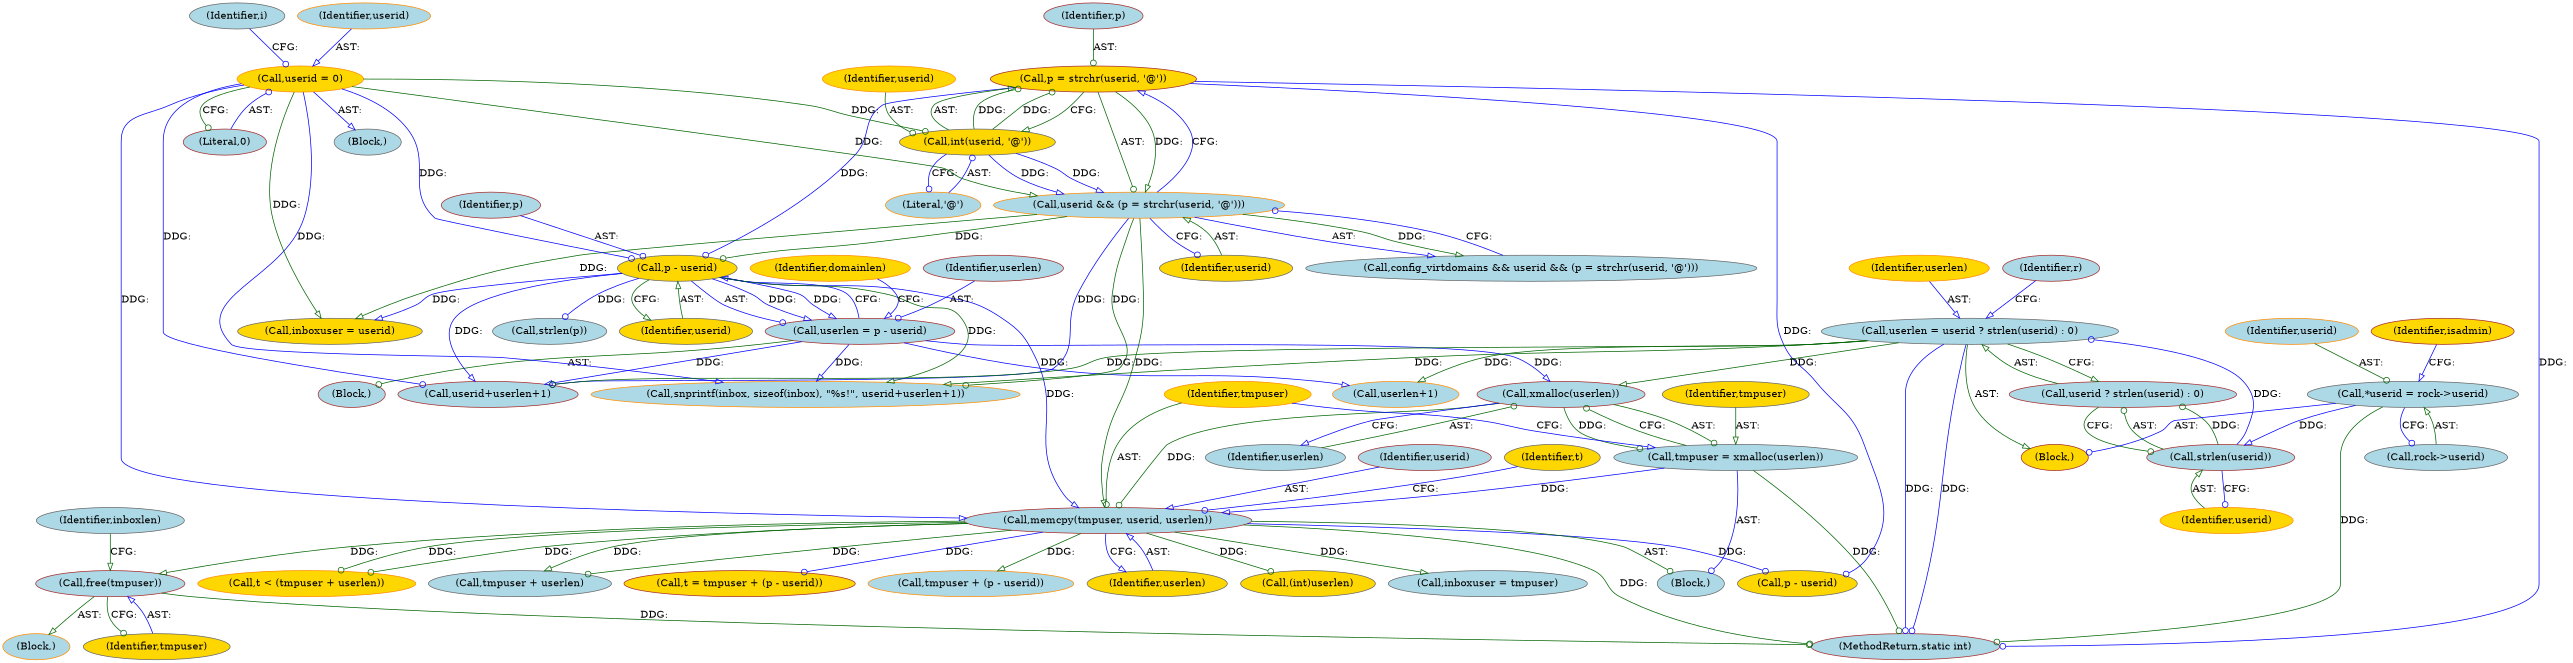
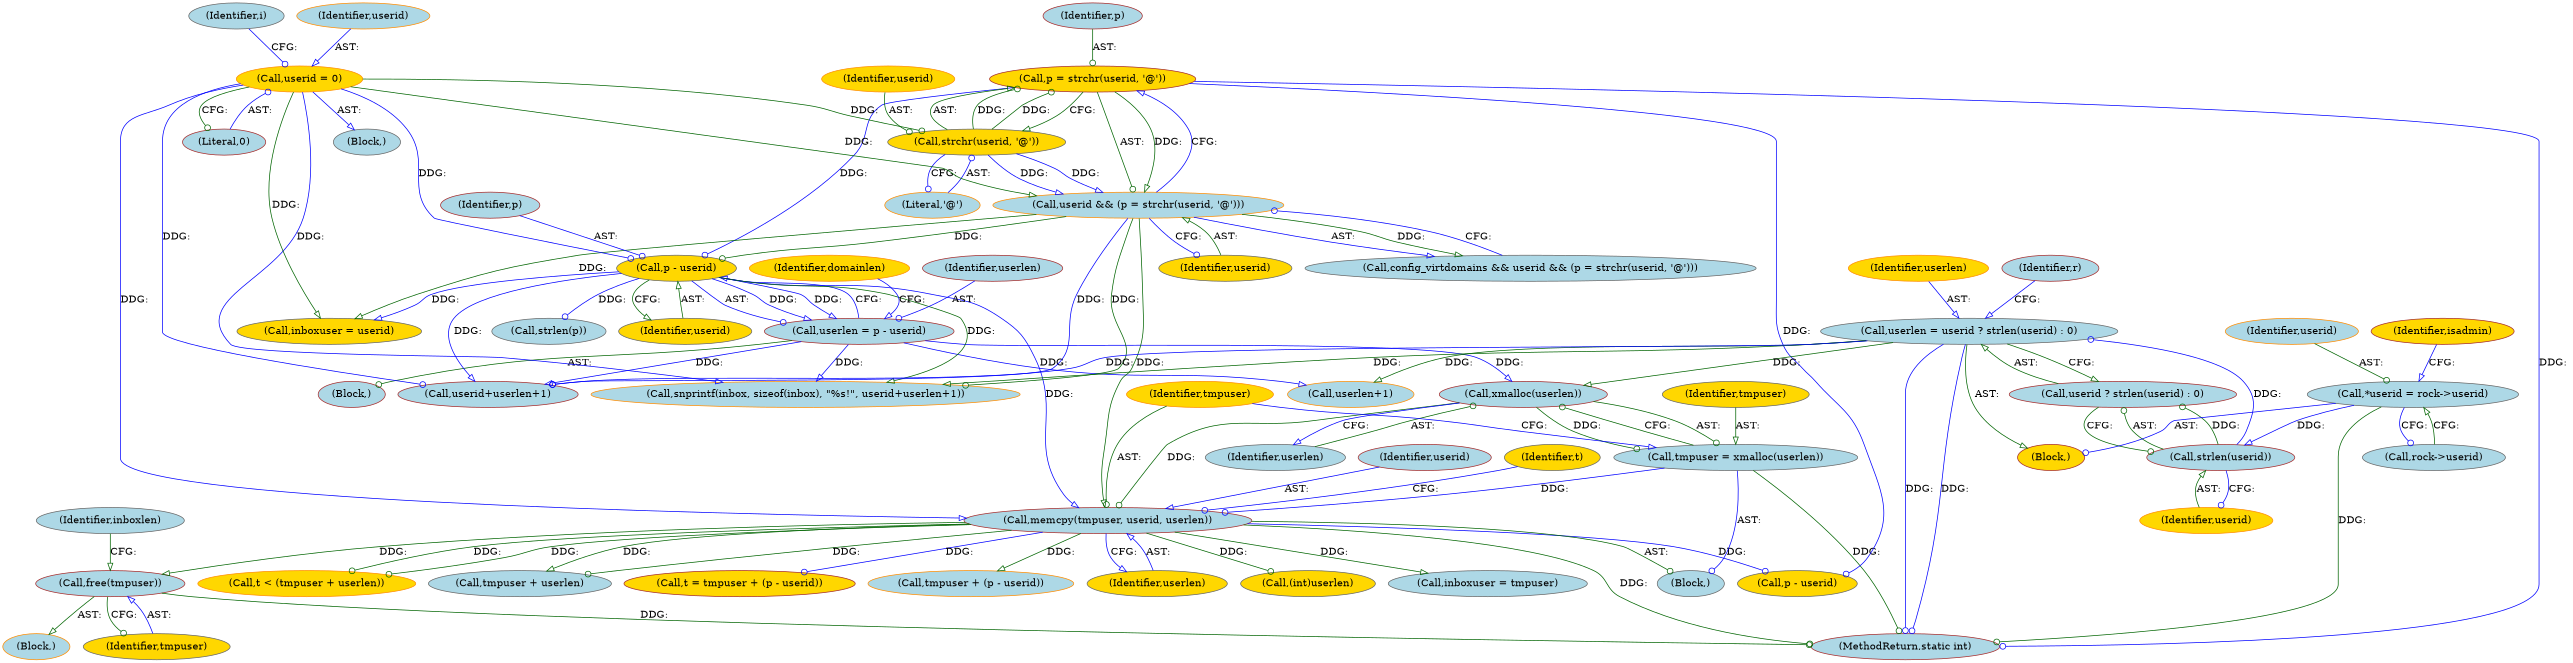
(977, 142) -> (977, 142)
(1211, 352) -> (1210, 352)
(2448, 426) -> (2448, 426)
(1447, 494) -> (1447, 494)
